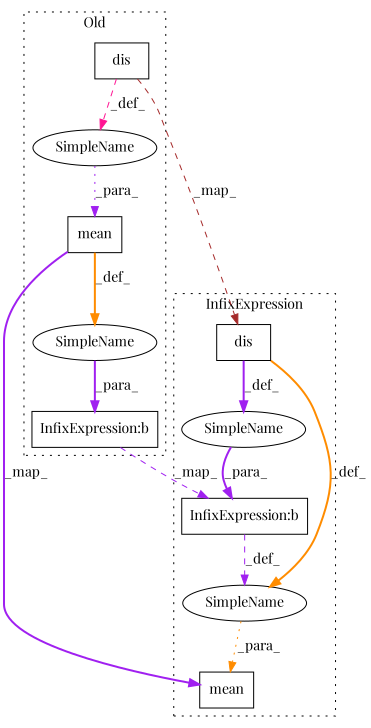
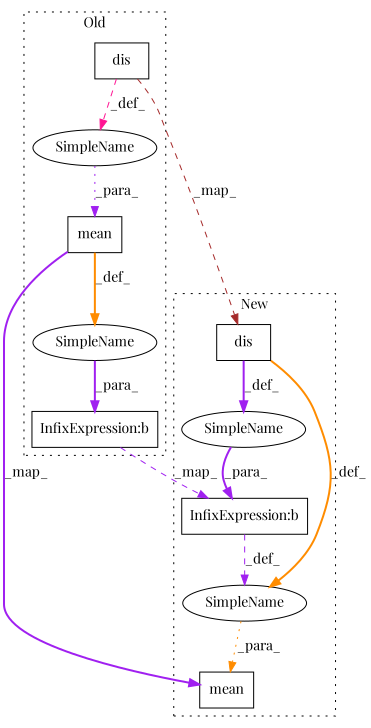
(255, 305) -> (255, 305)
